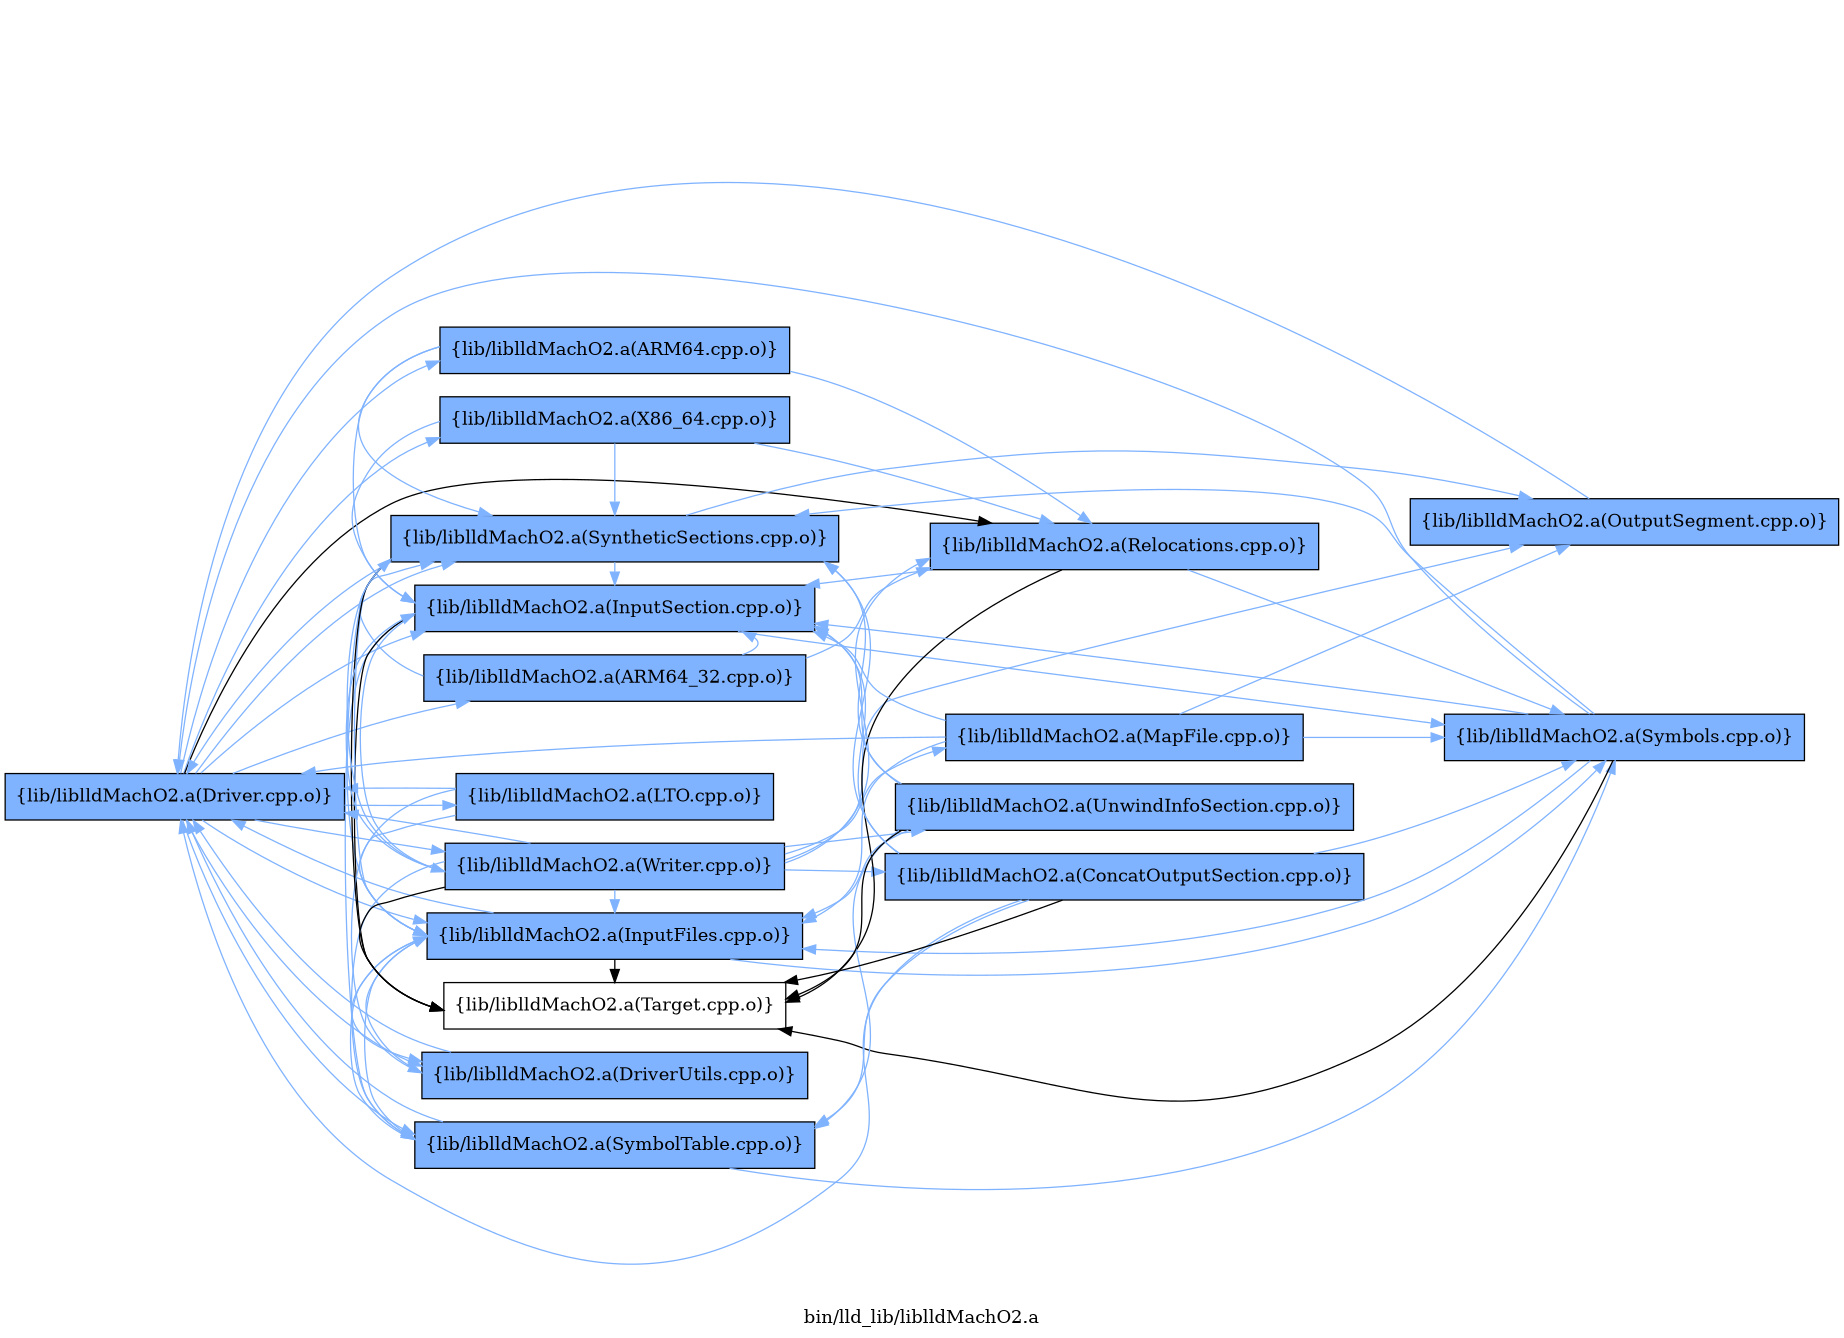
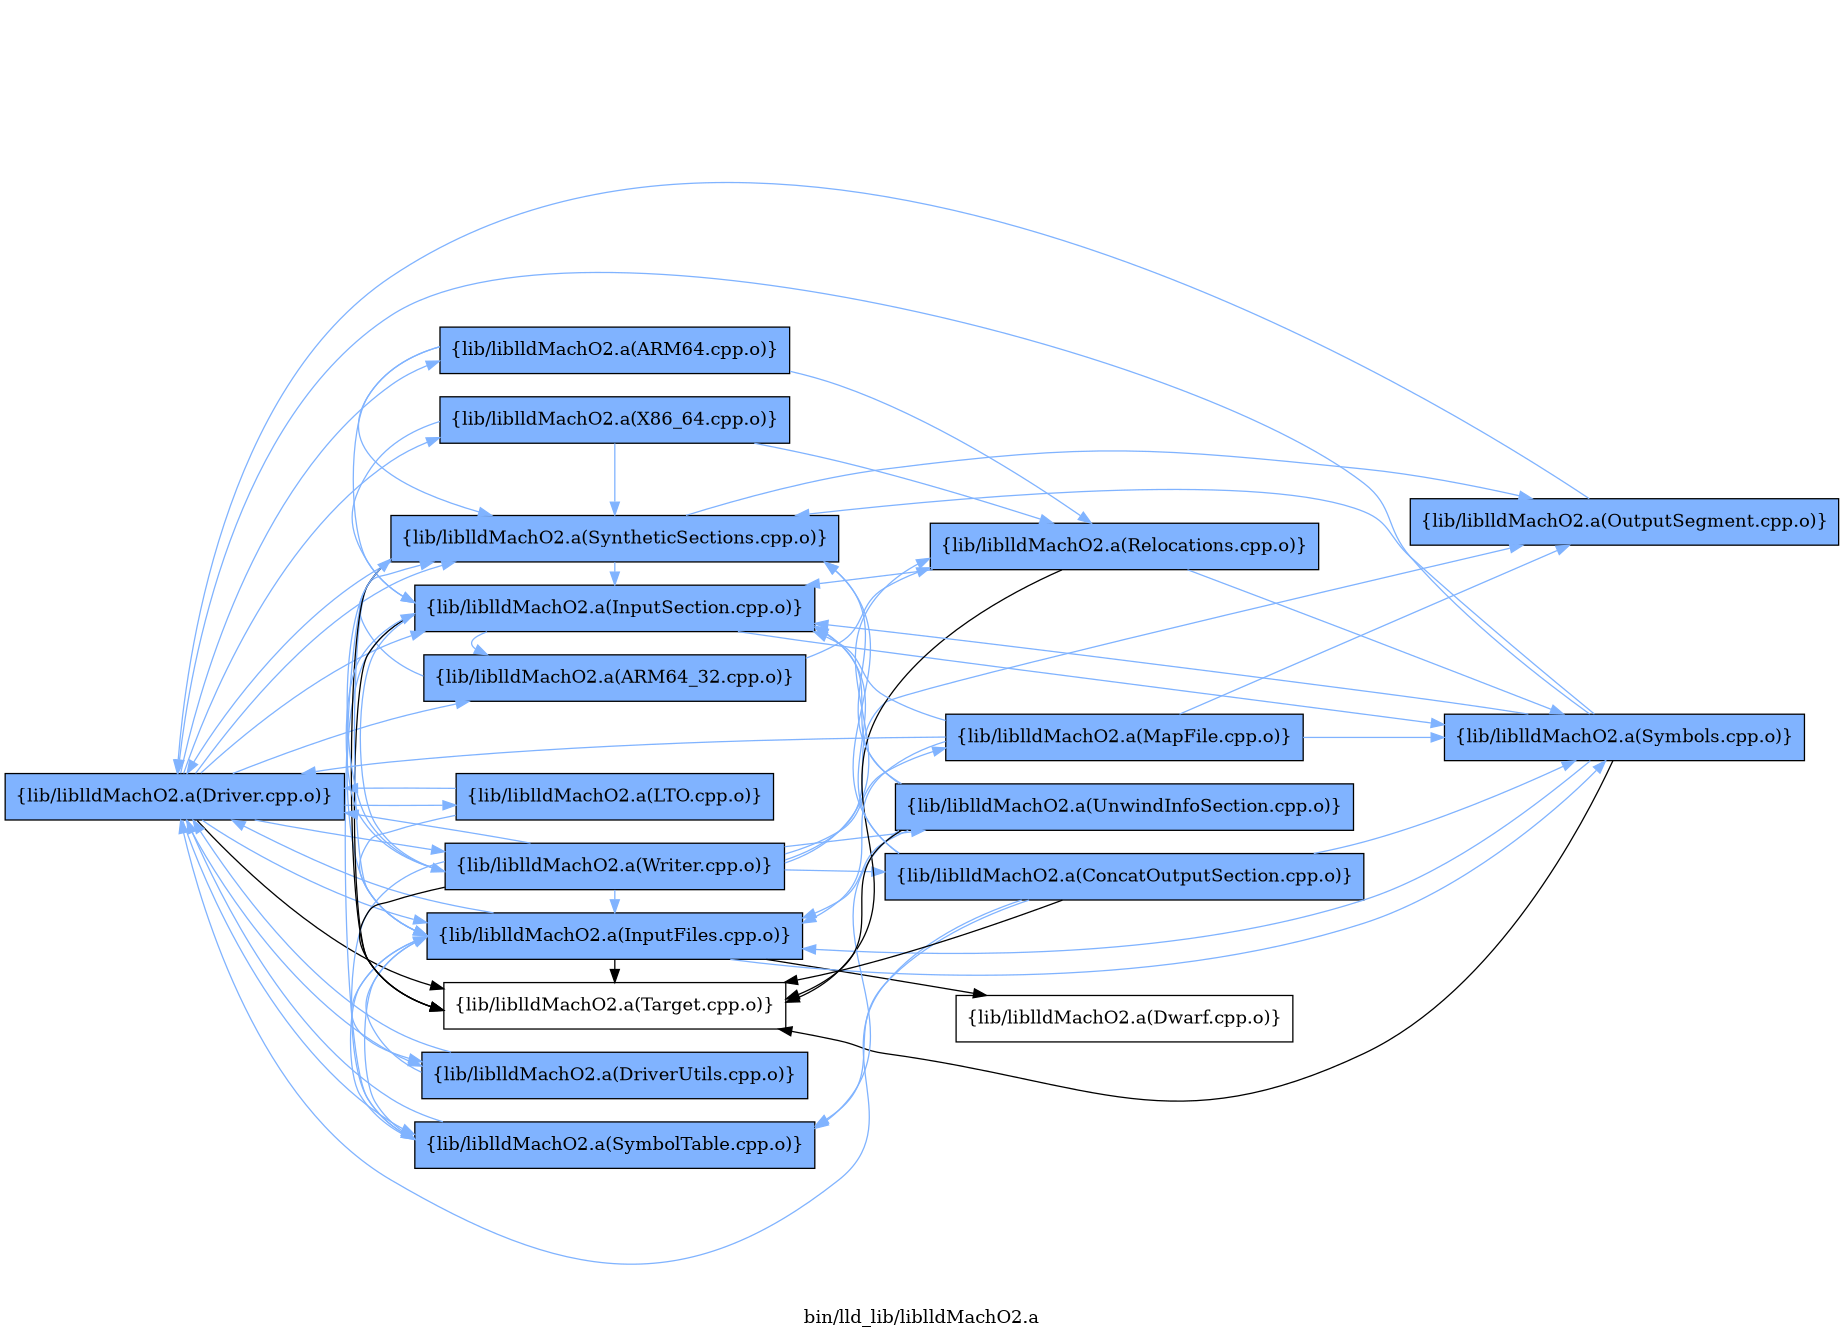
(511, 481) -> (304, 918)
(755, 649) -> (475, 638)
(352, 912) -> none
none -> (1124, 1019)
(1260, 1150) -> none
